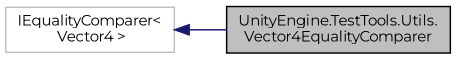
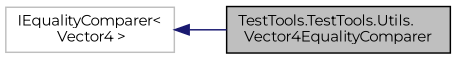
(338, 30) -> (338, 30)
